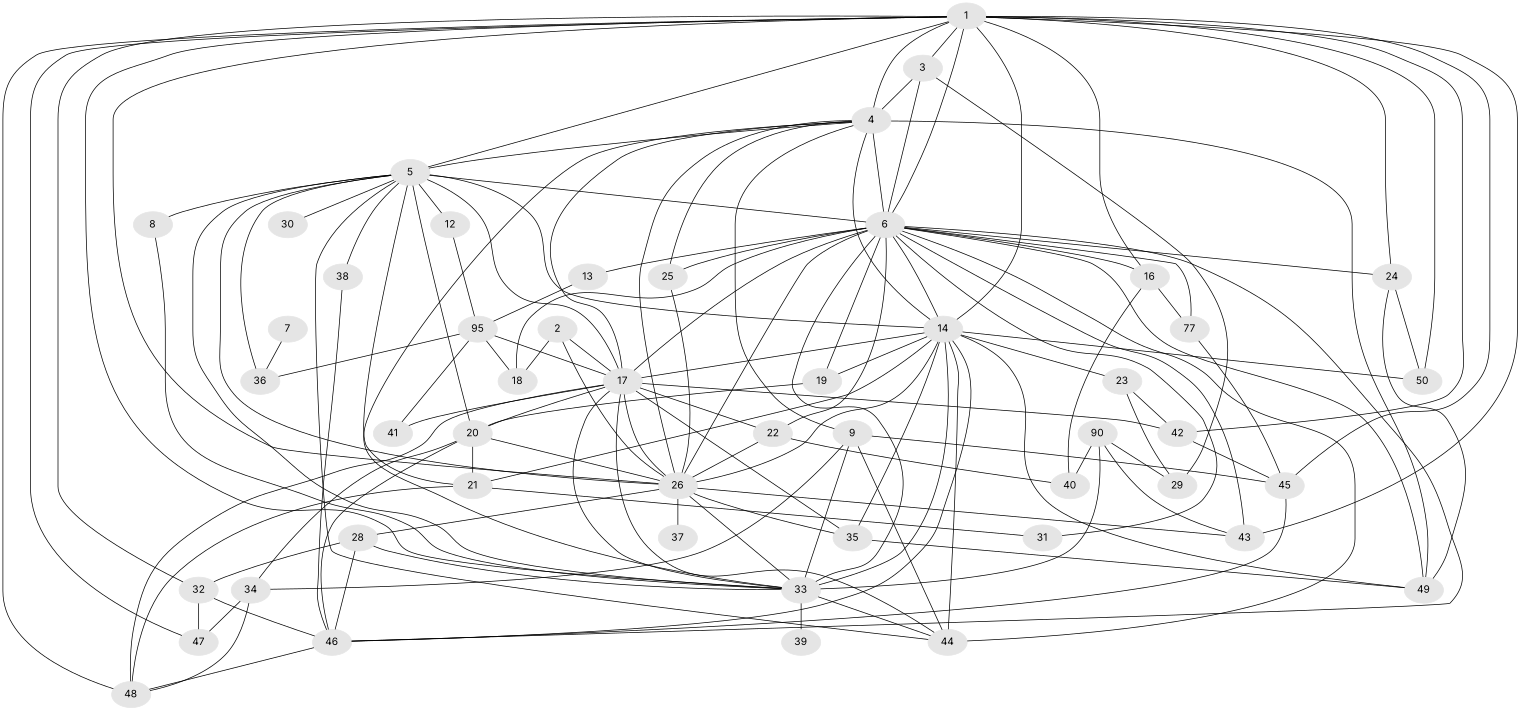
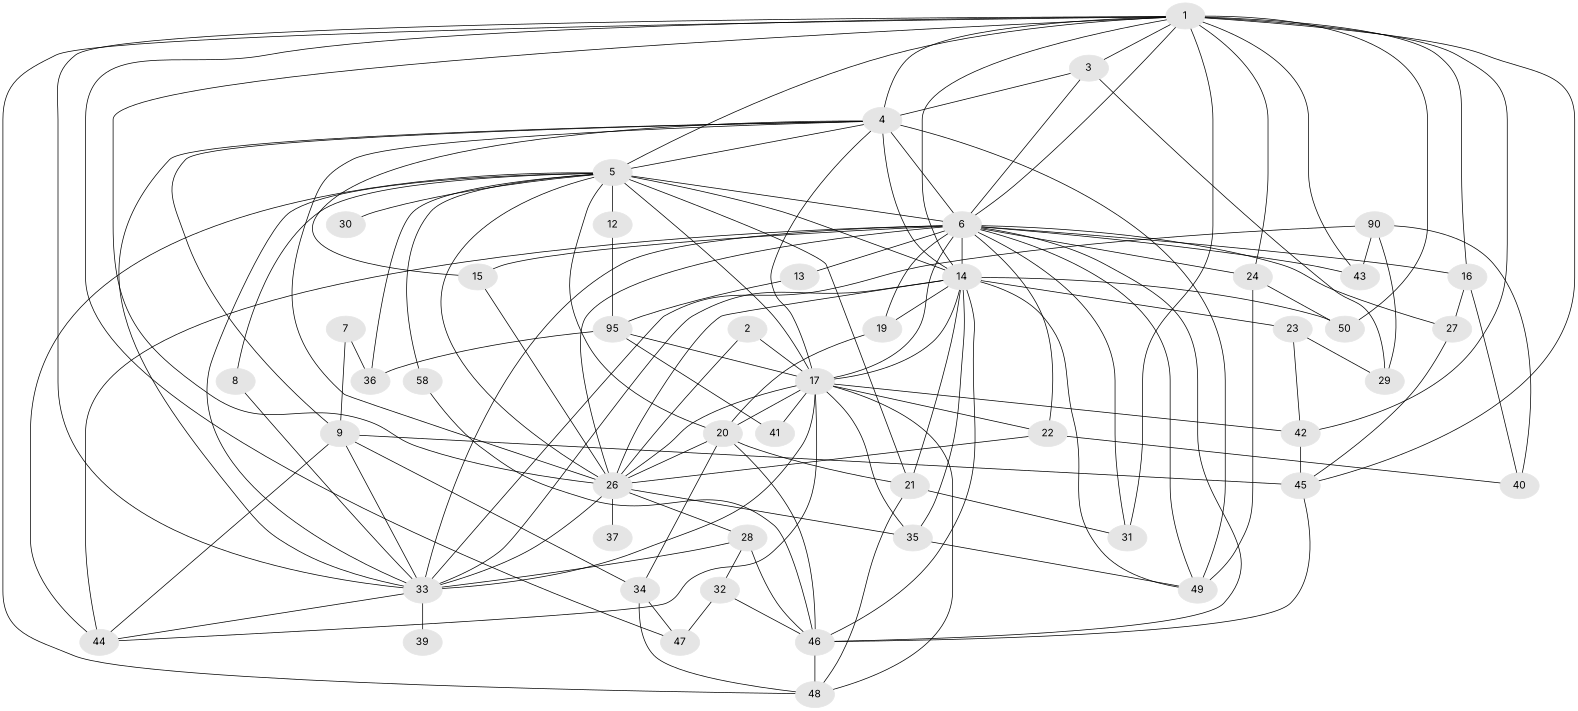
(291, 29) -> (1195, 282)
(343, 277) -> (423, 381)
(668, 277) -> (478, 277)
(1190, 329) -> (1452, 329)
none -> (343, 381)
(518, 381) -> none
(955, 492) -> none
(961, 512) -> none
